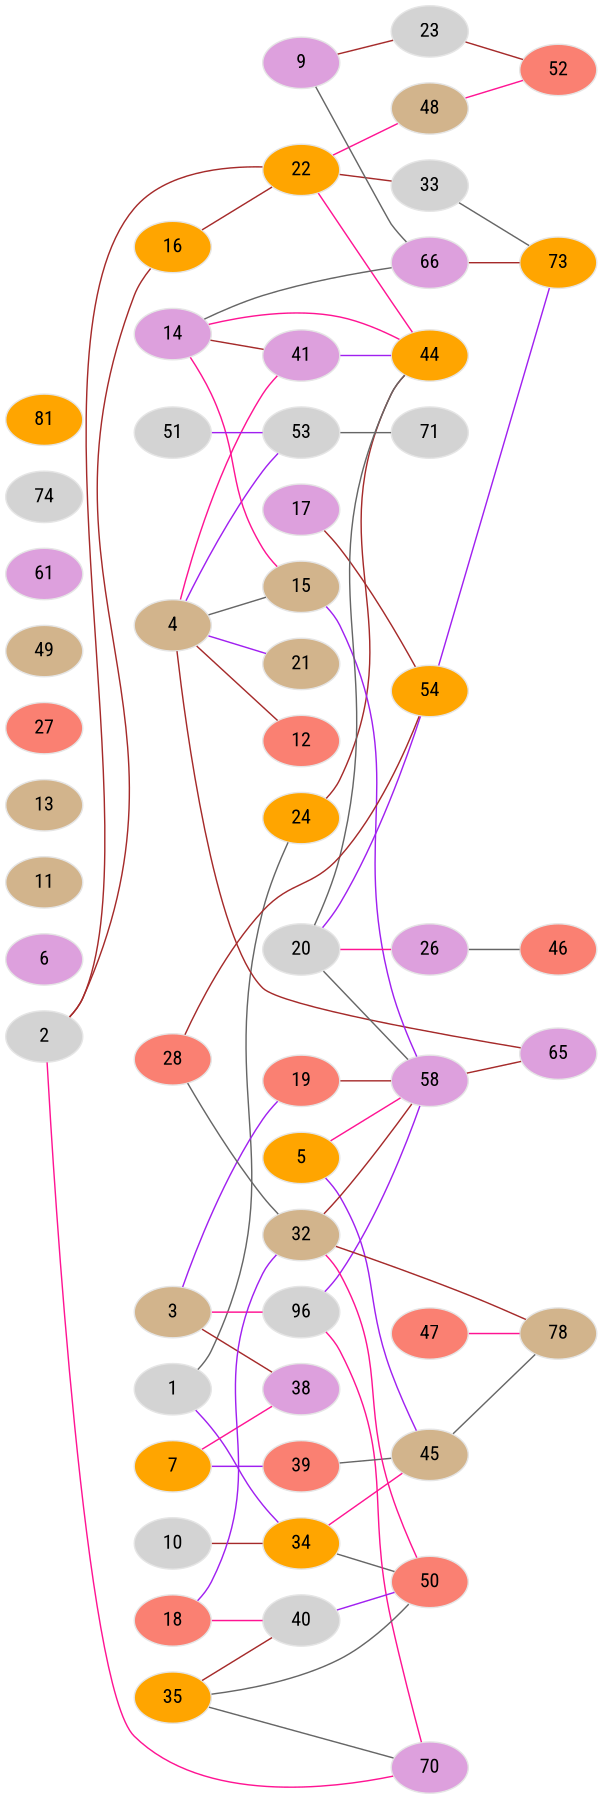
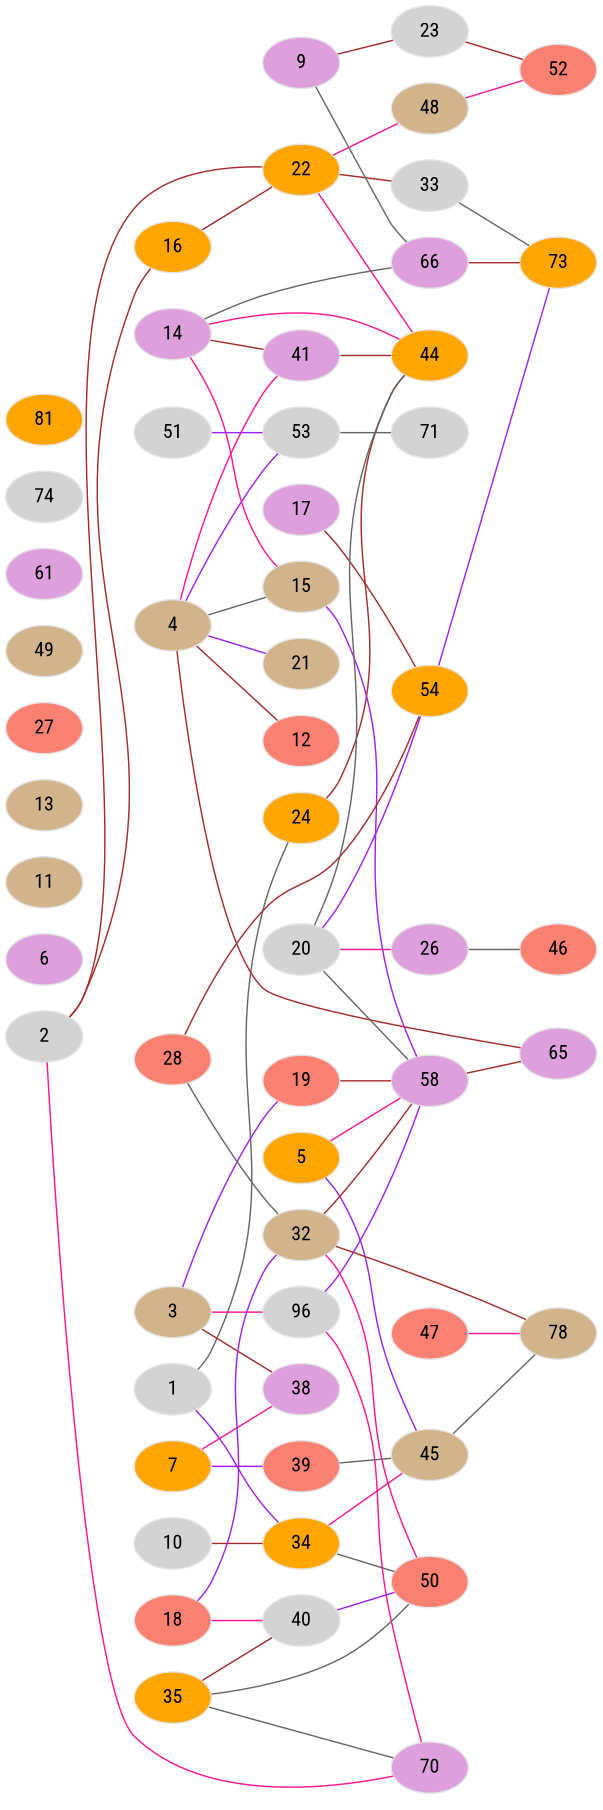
(366, 356) -> (366, 356)
